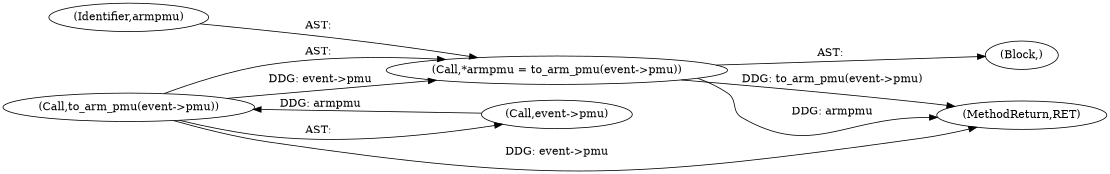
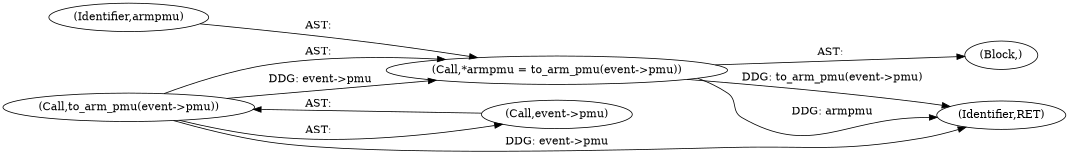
(320, 104) -> (320, 104)
(1022, 115) -> (1001, 115)
